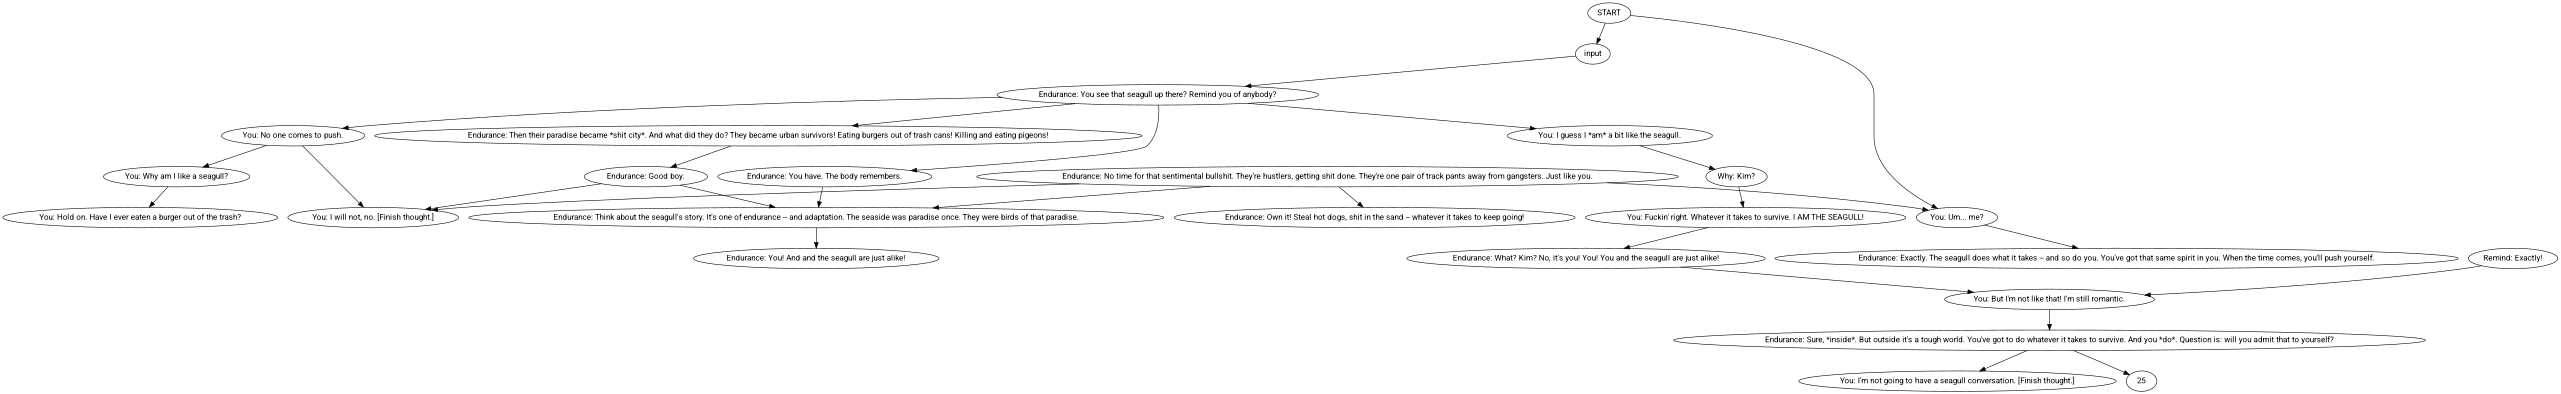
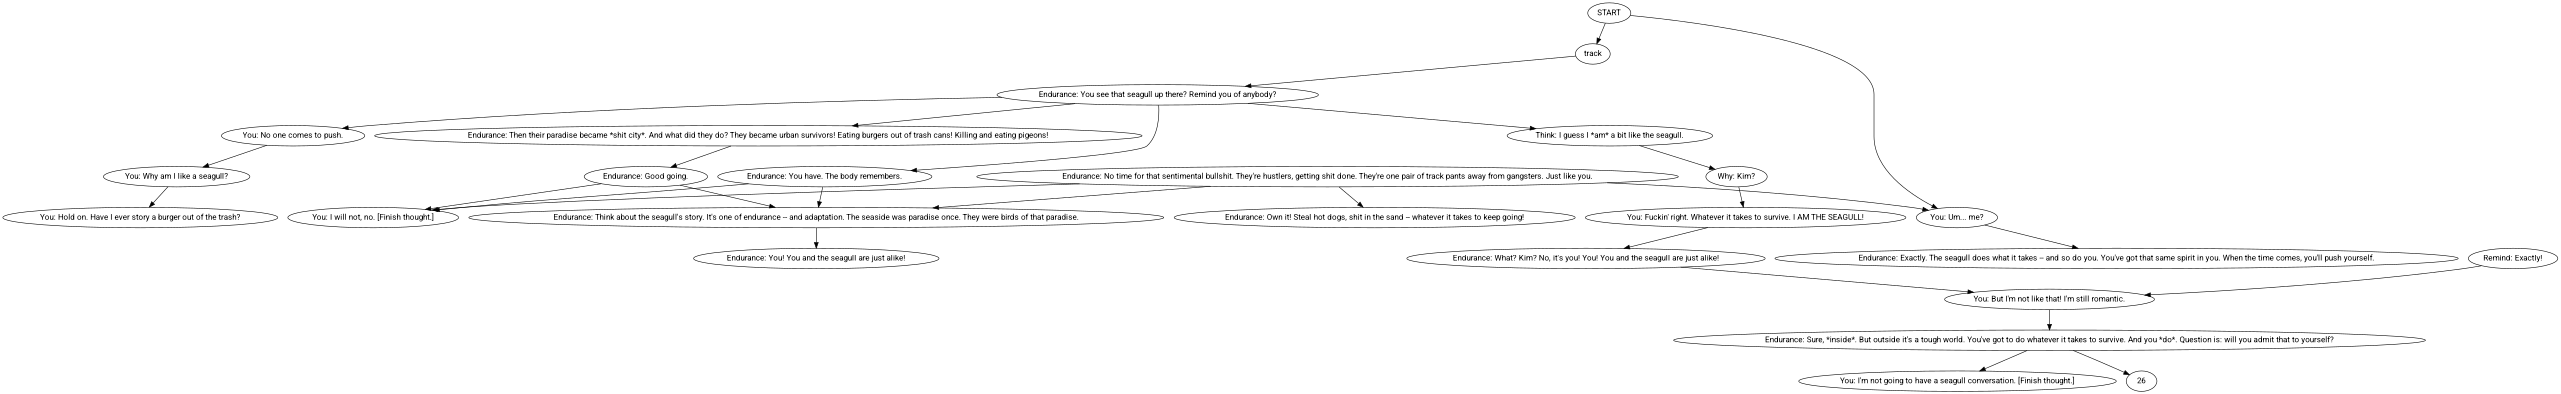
(1593, 54) -> (1593, 54)
(1610, 136) -> (1610, 136)
(331, 174) -> (594, 196)
(646, 177) -> (646, 177)
(140, 218) -> (140, 218)
(816, 258) -> (816, 258)
(2142, 381) -> (2142, 381)
